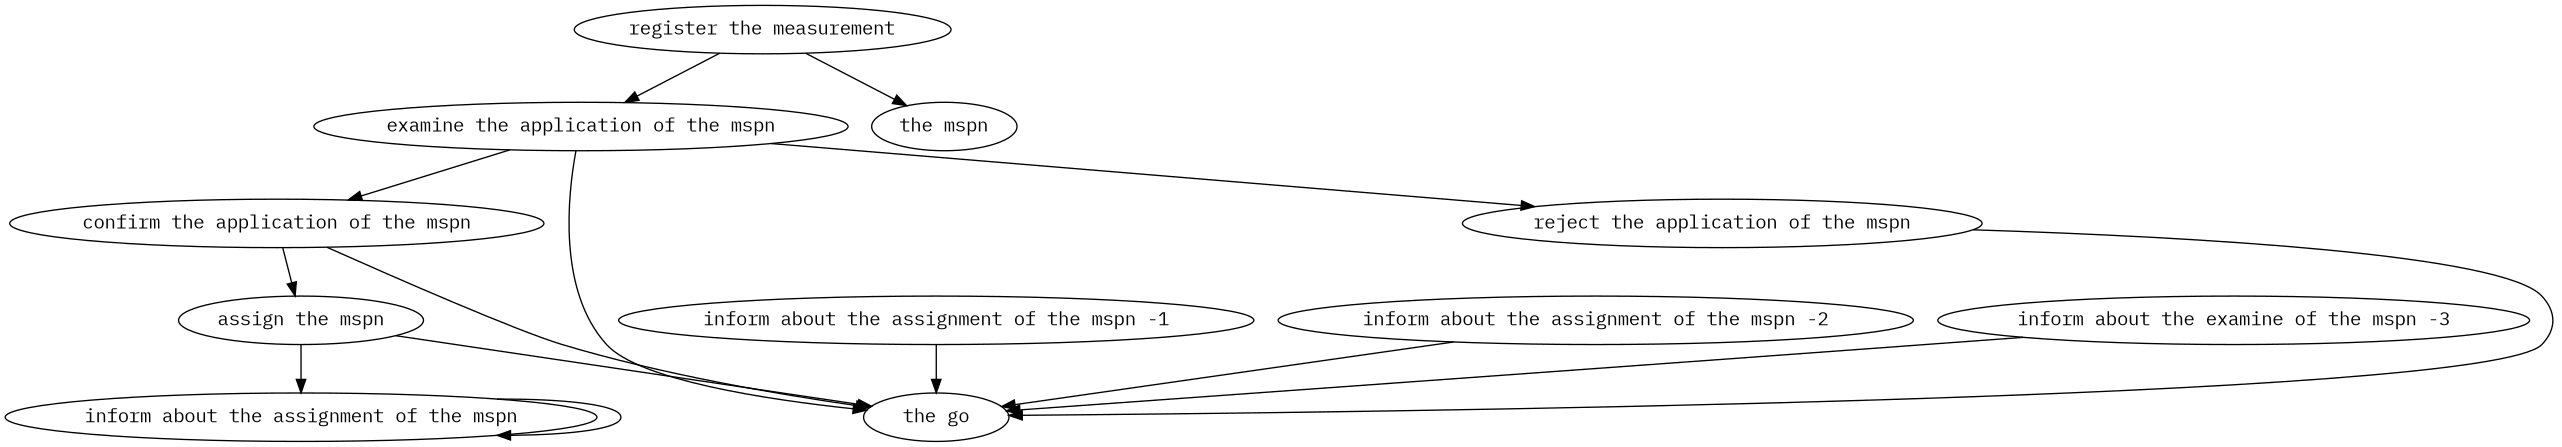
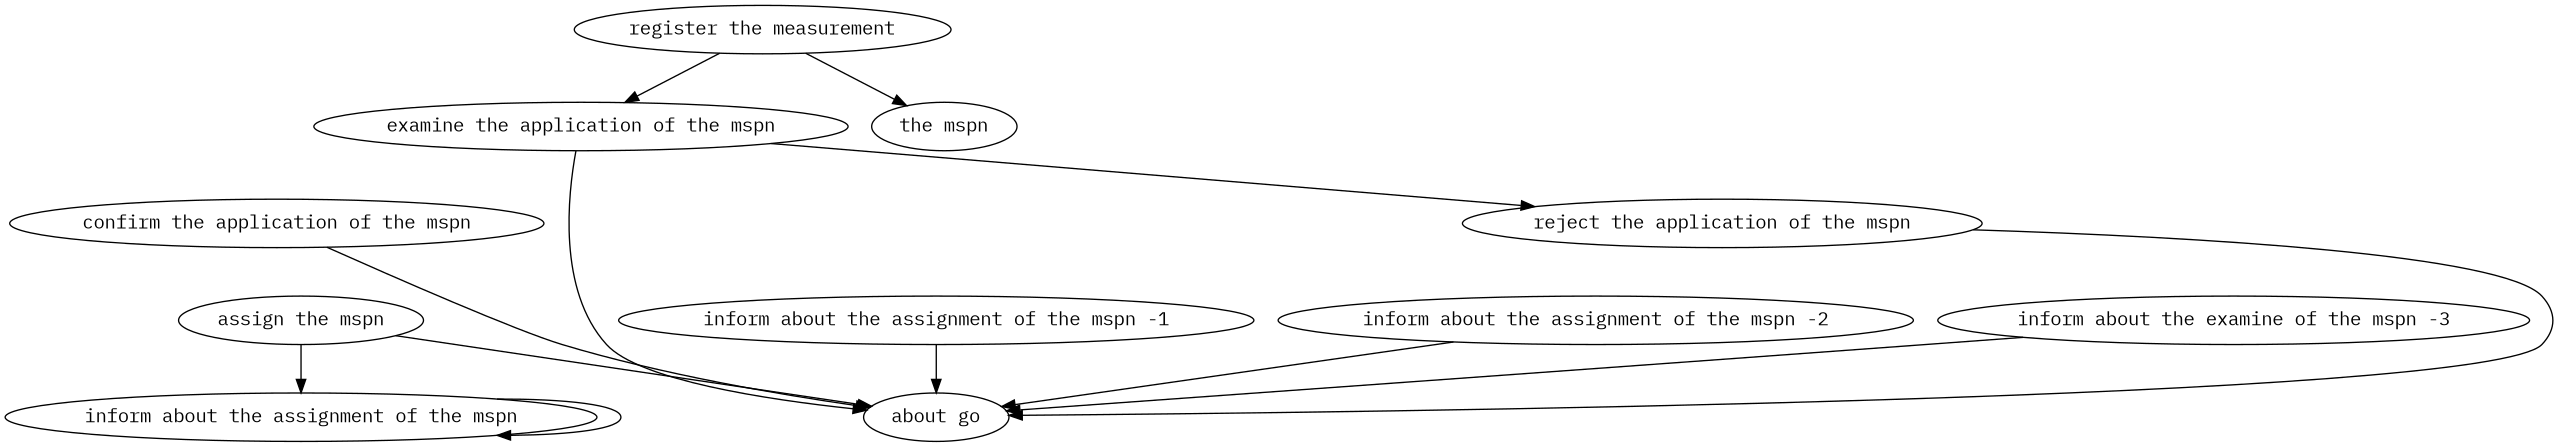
(435, 173) -> none
(287, 265) -> none
(936, 417) -> (936, 417)
